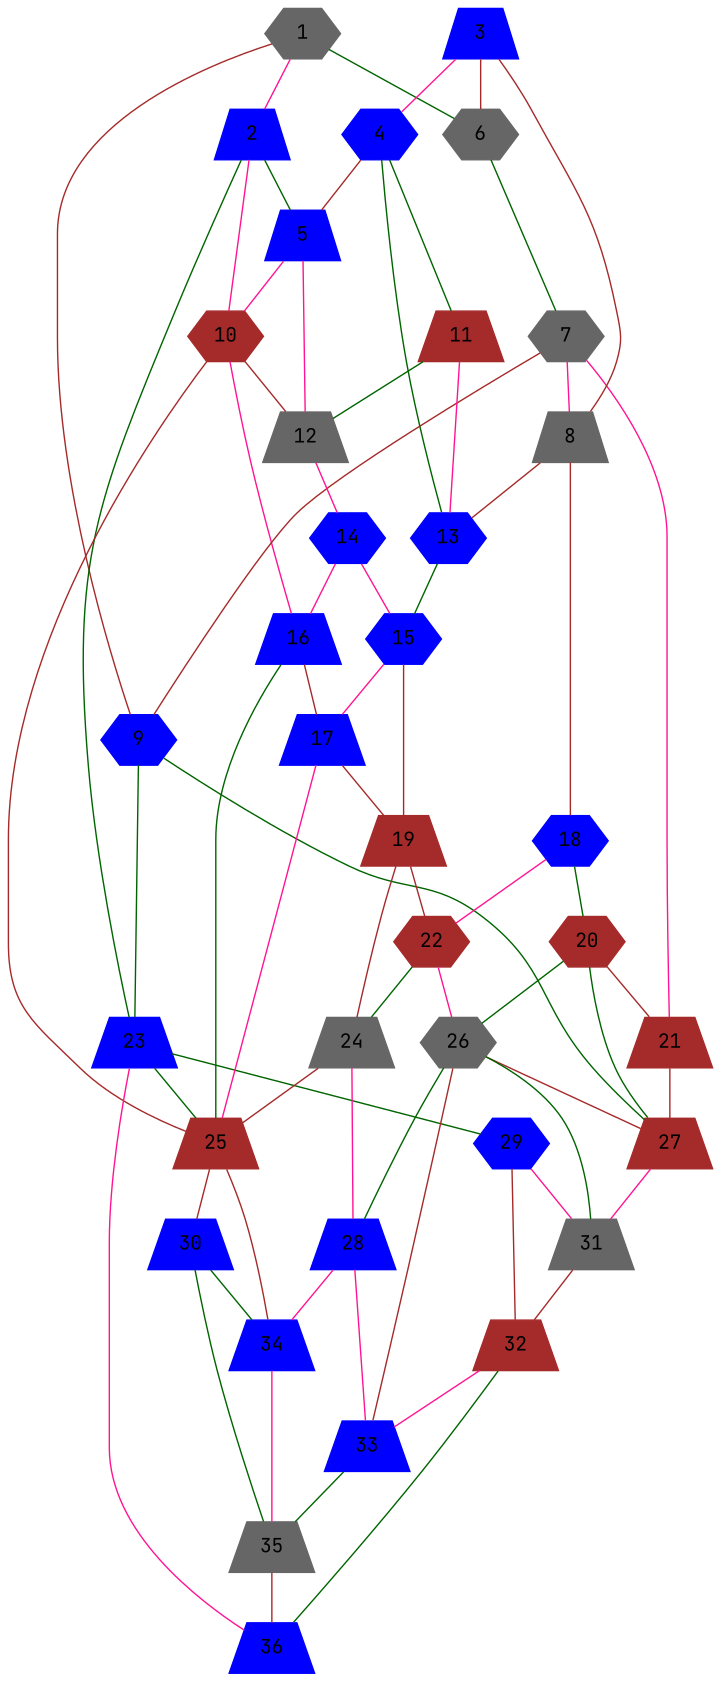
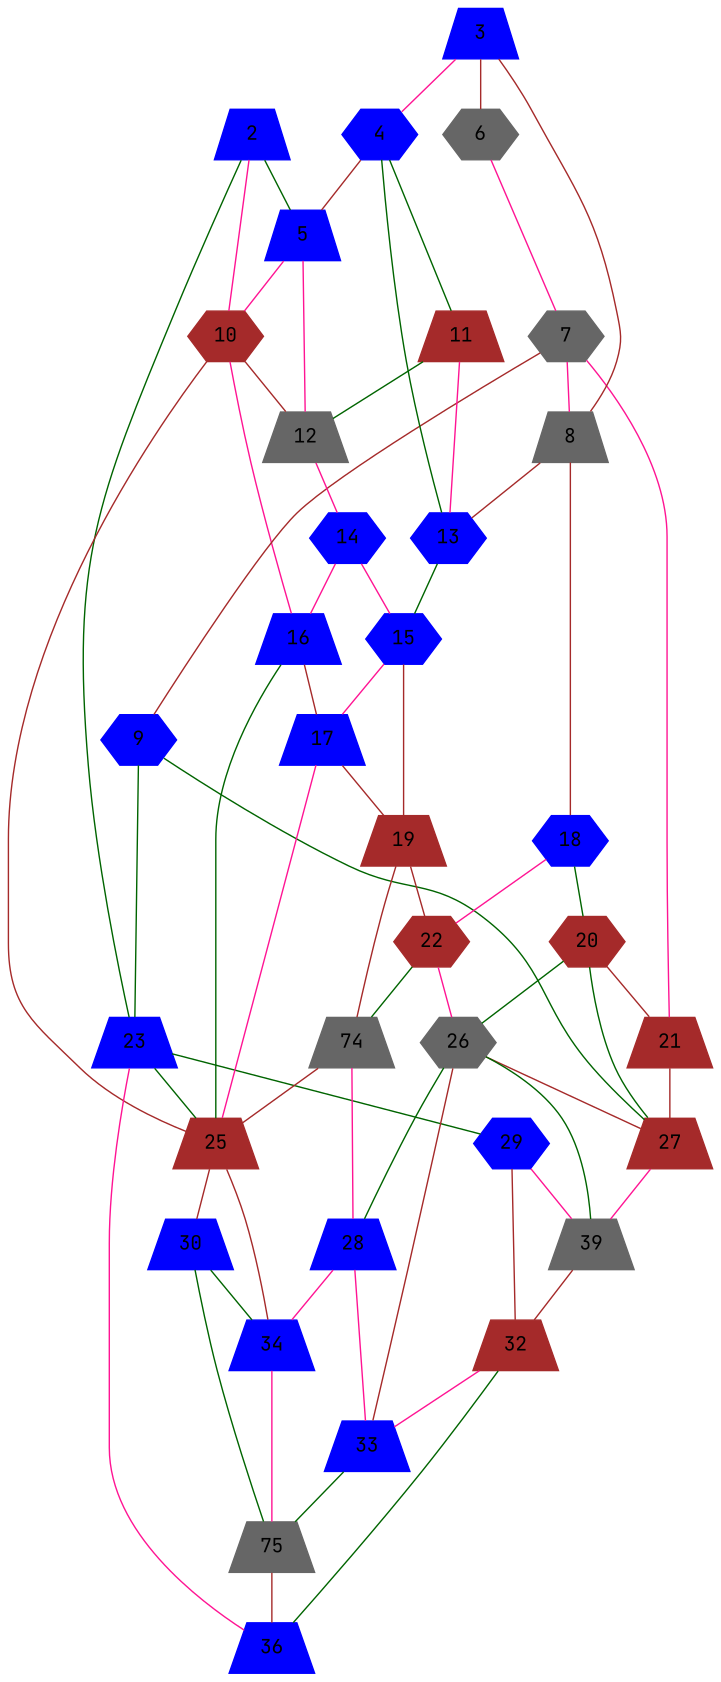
(303, 34) -> none
(523, 235) -> (523, 235)
(352, 1043) -> (352, 1043)
(591, 1244) -> (591, 1244)
(272, 1547) -> (272, 1547)
